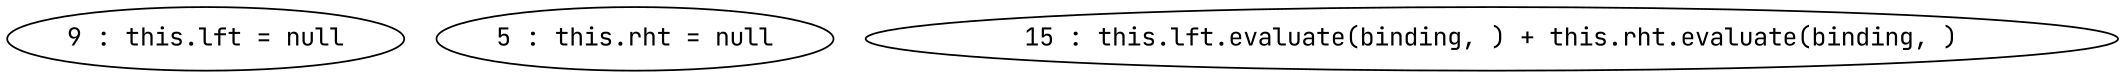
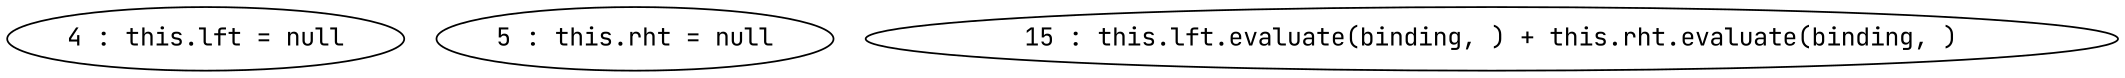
(206, 39) -> (206, 39)
